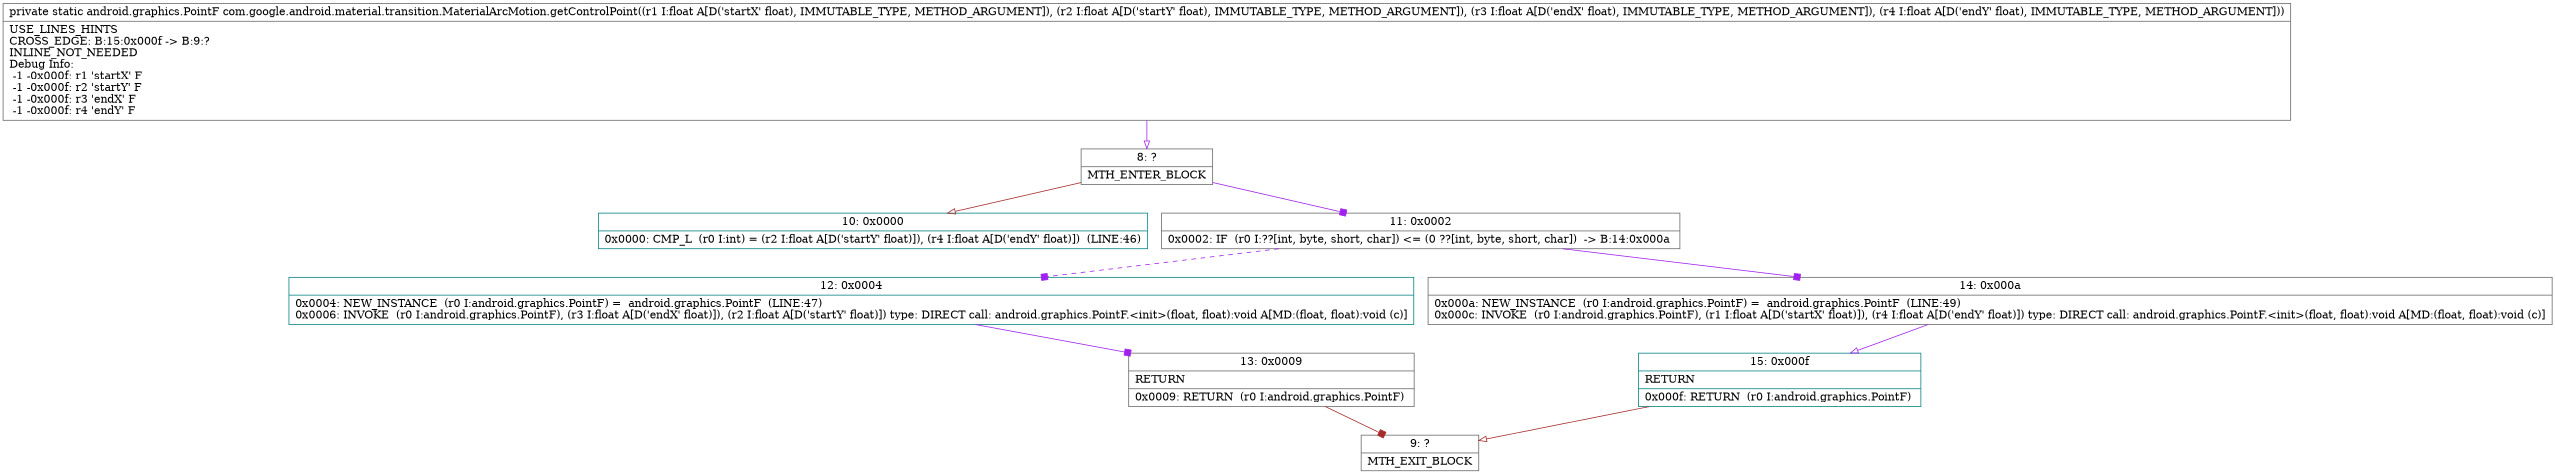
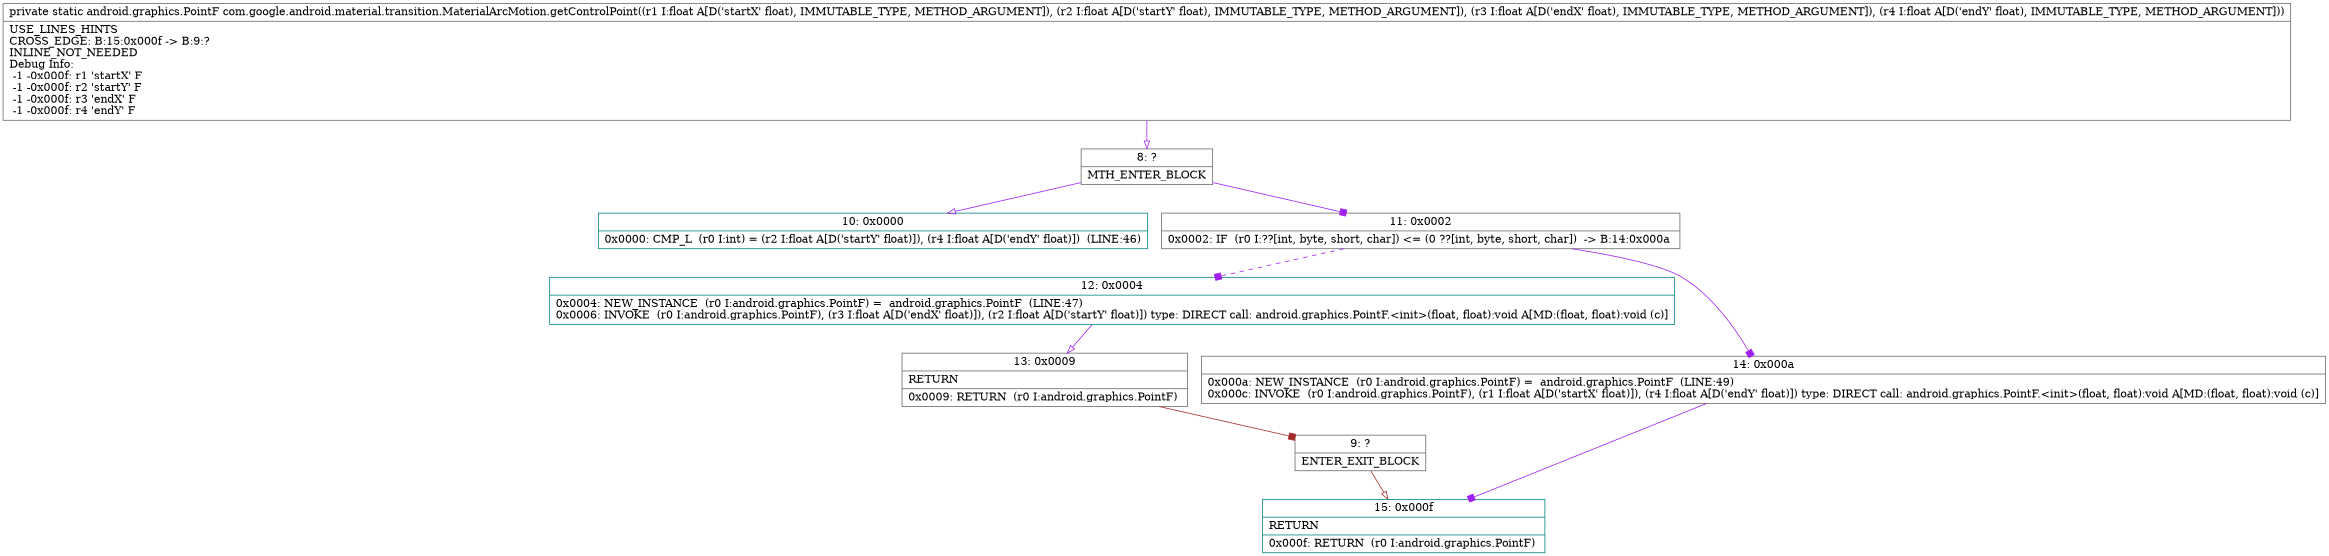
(1018, 197) -> (1018, 197)
(1893, 337) -> (1591, 450)
(1049, 338) -> (1082, 336)
(1568, 423) -> (1377, 482)
(1420, 461) -> (1360, 461)
